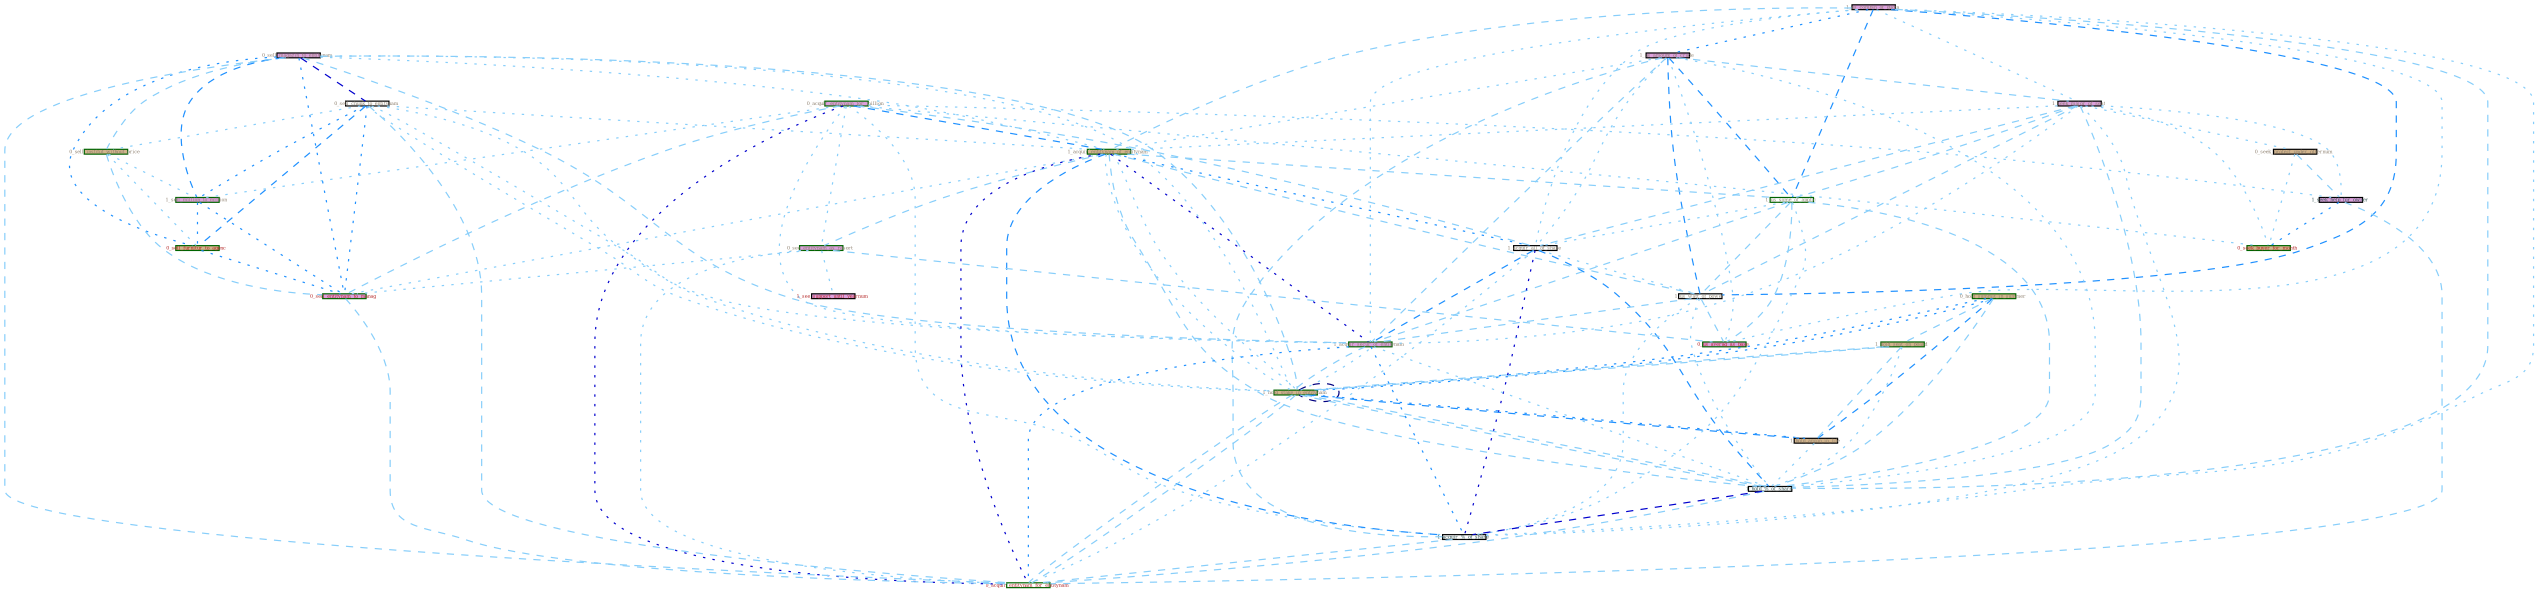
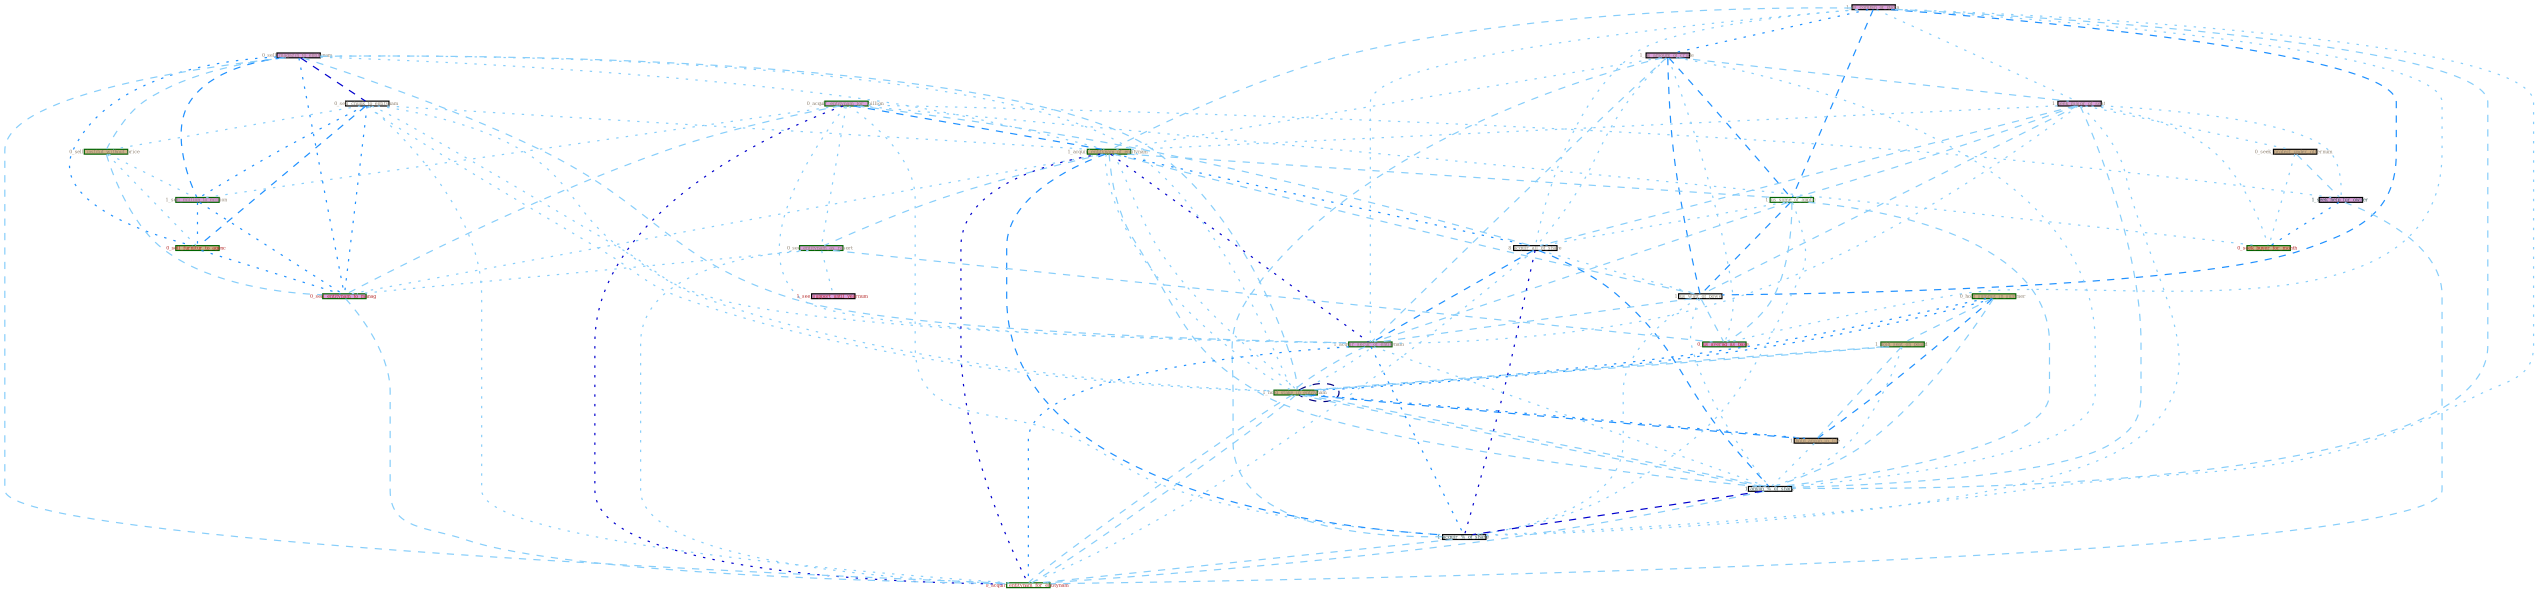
(1535, 248) -> (1535, 248)
(1746, 248) -> (1746, 248)
(1770, 489) -> (1770, 489)
(532, 520) -> (532, 520)
